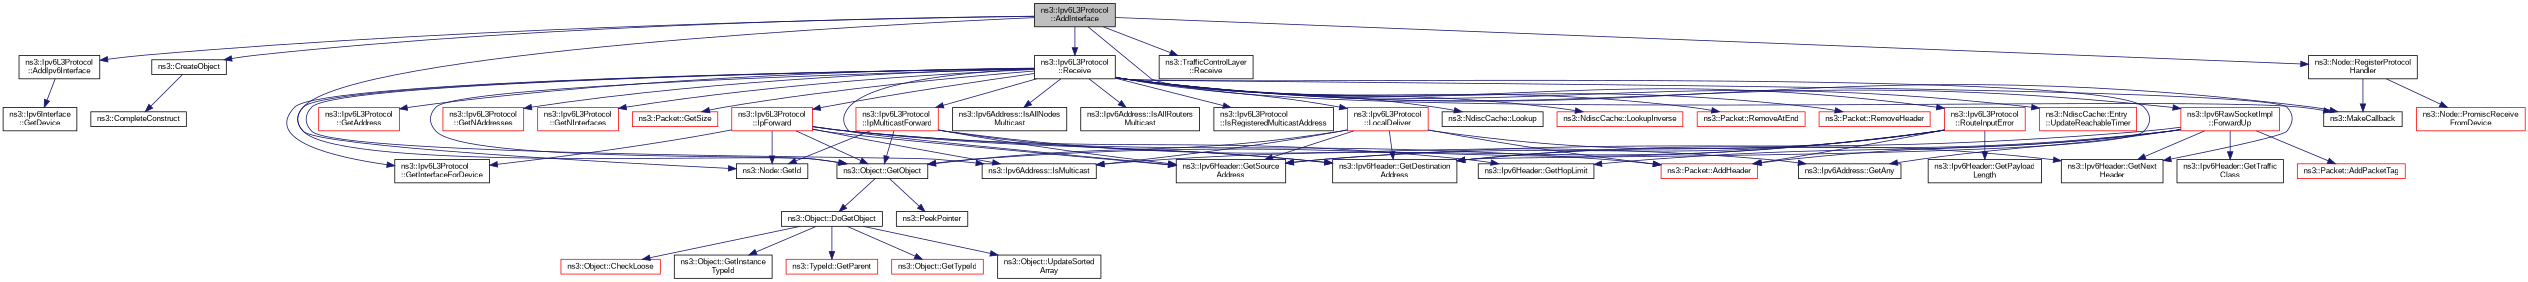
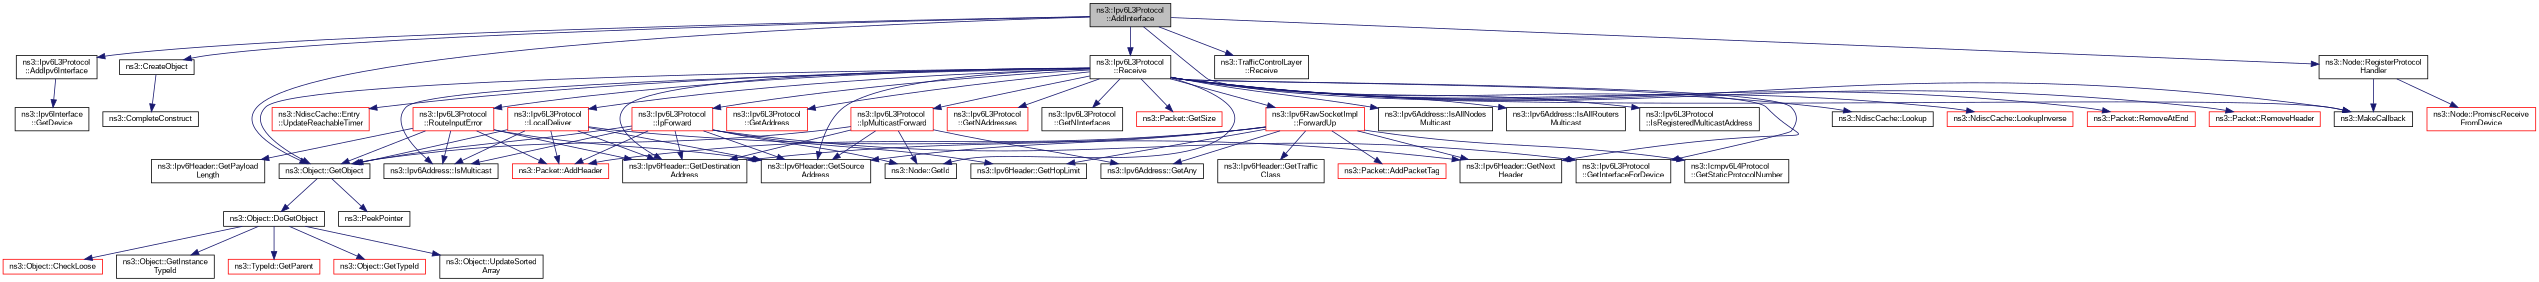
(578, 119) -> (1082, 119)
none -> (1737, 171)
